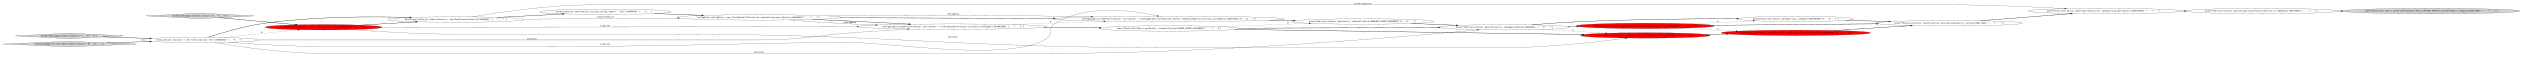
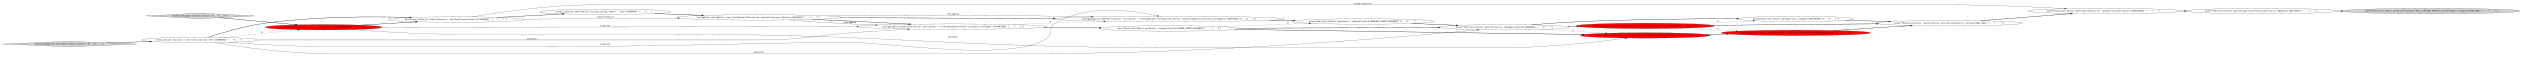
(69, 36) -> none
